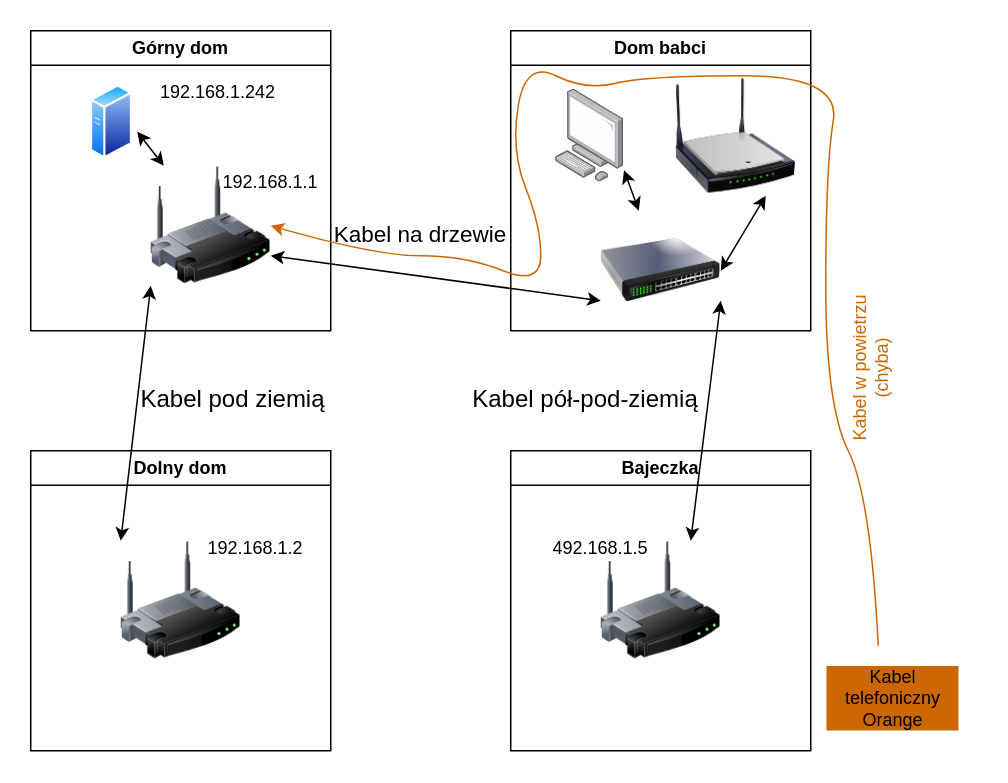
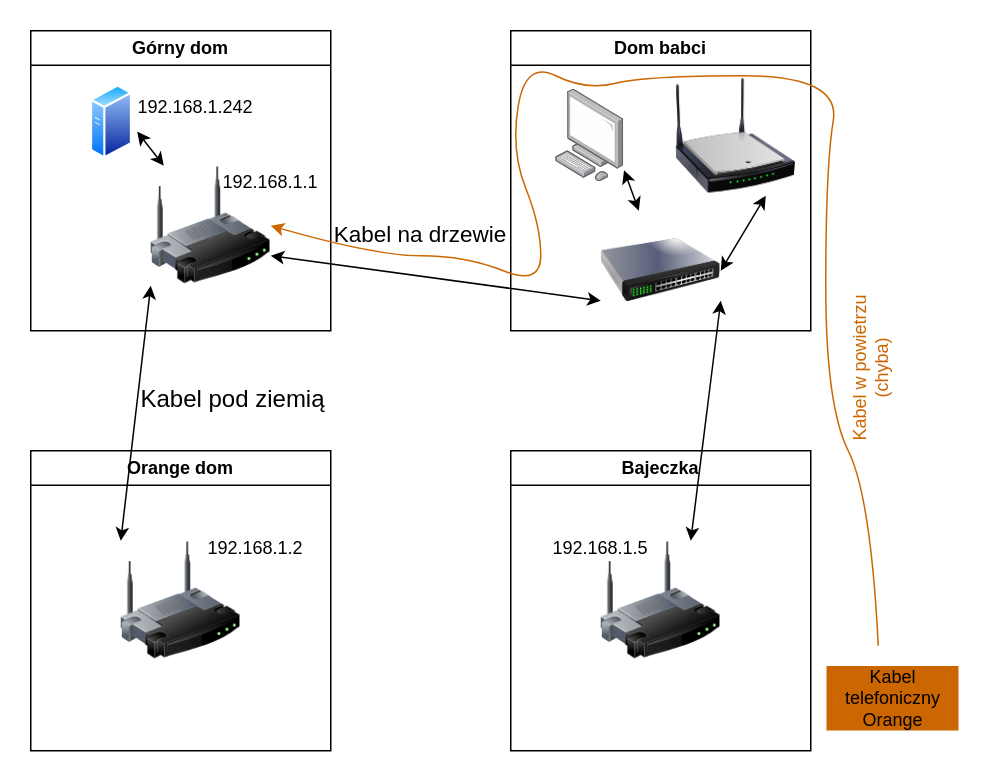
(218, 92) -> (196, 107)
(586, 398) -> none
(181, 469) -> (181, 469)
(601, 548) -> (601, 548)
